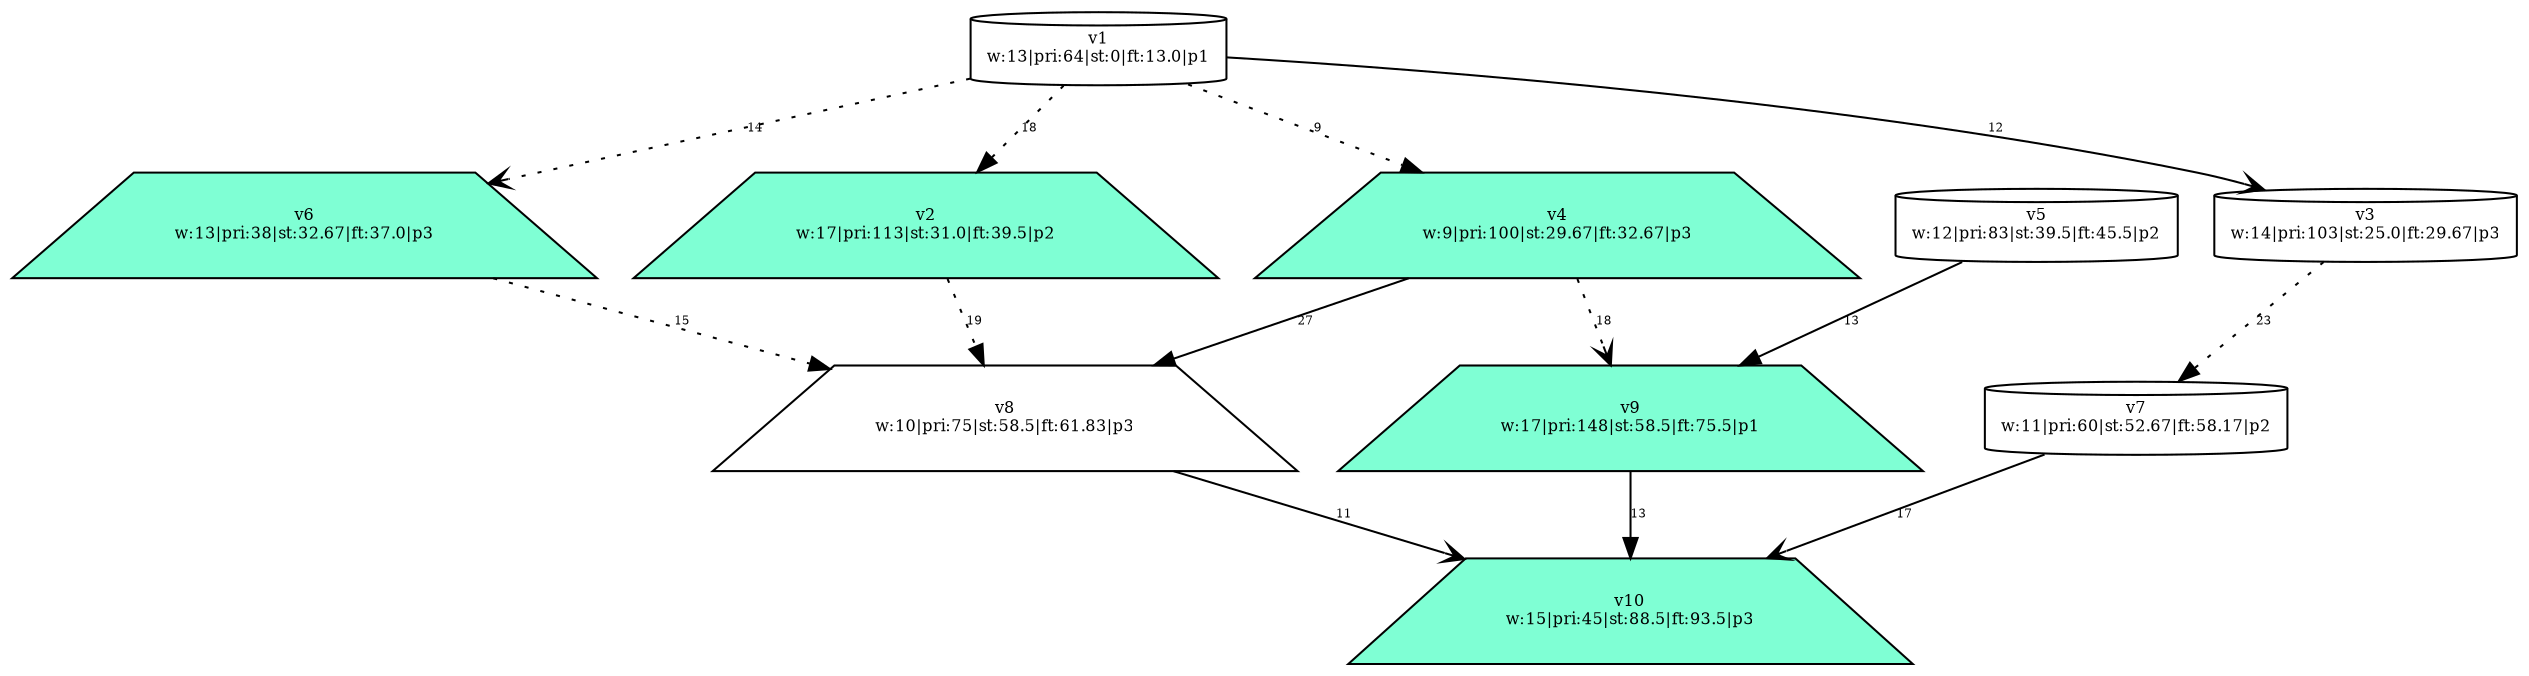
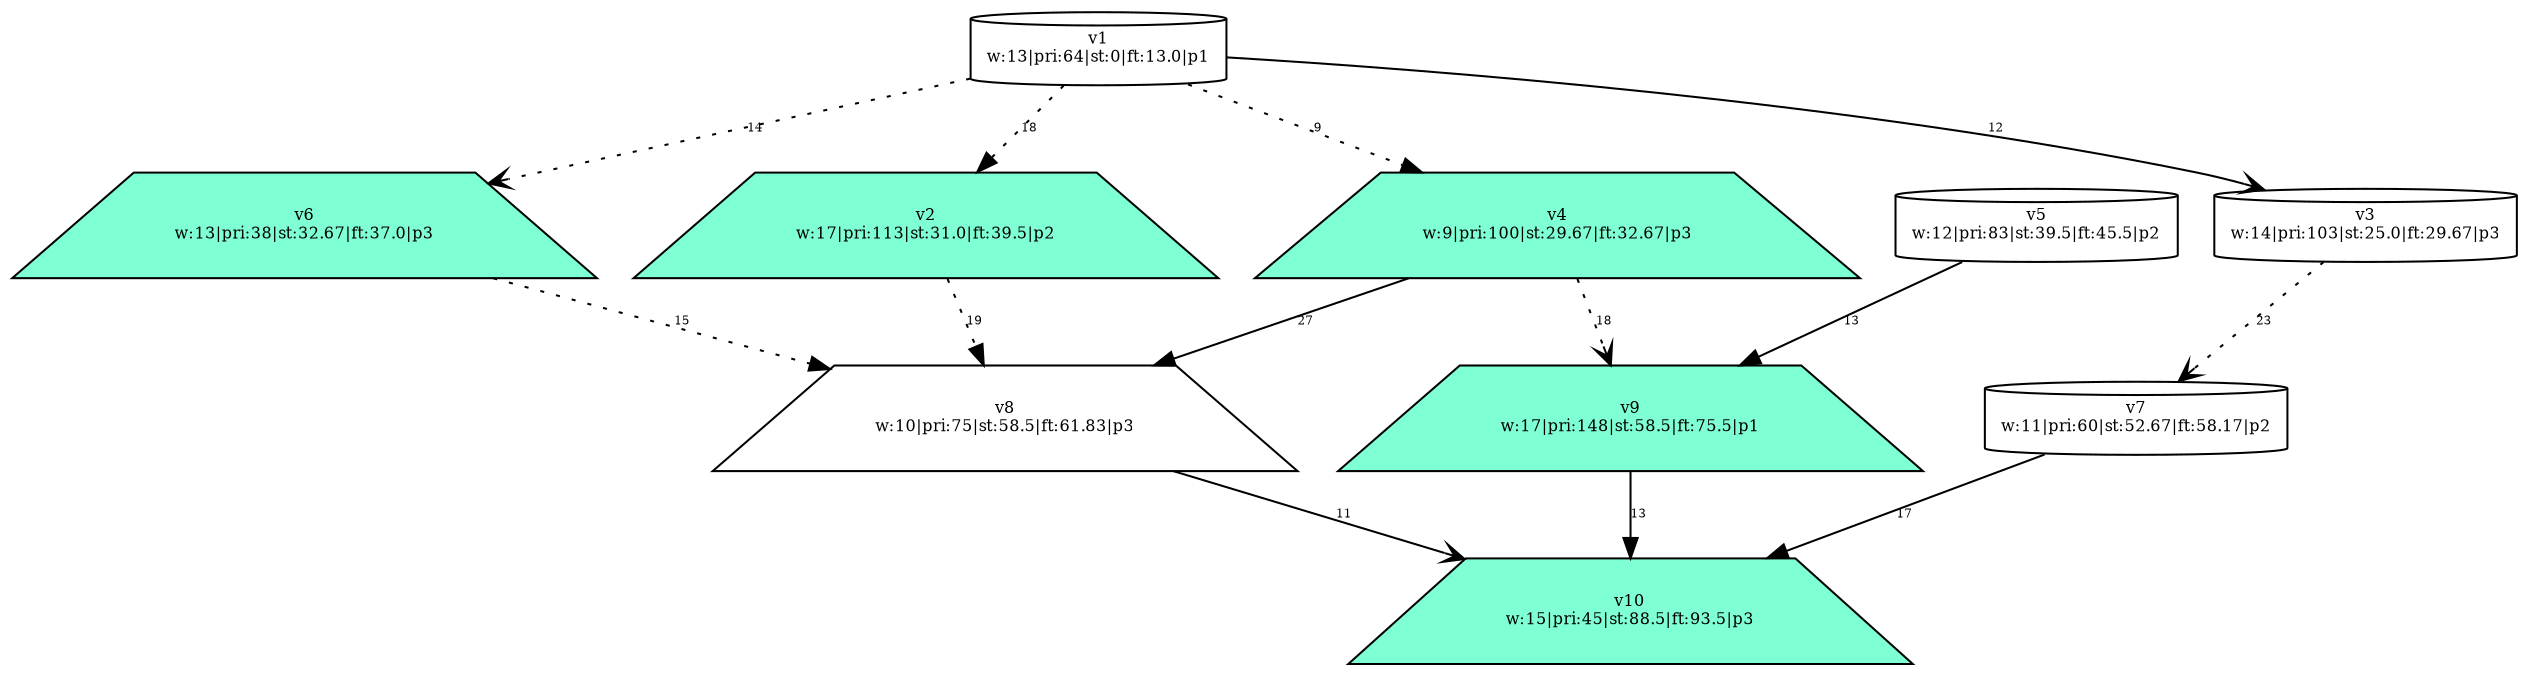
(2259, 315) -> (2259, 315)
(1916, 503) -> (1916, 503)
